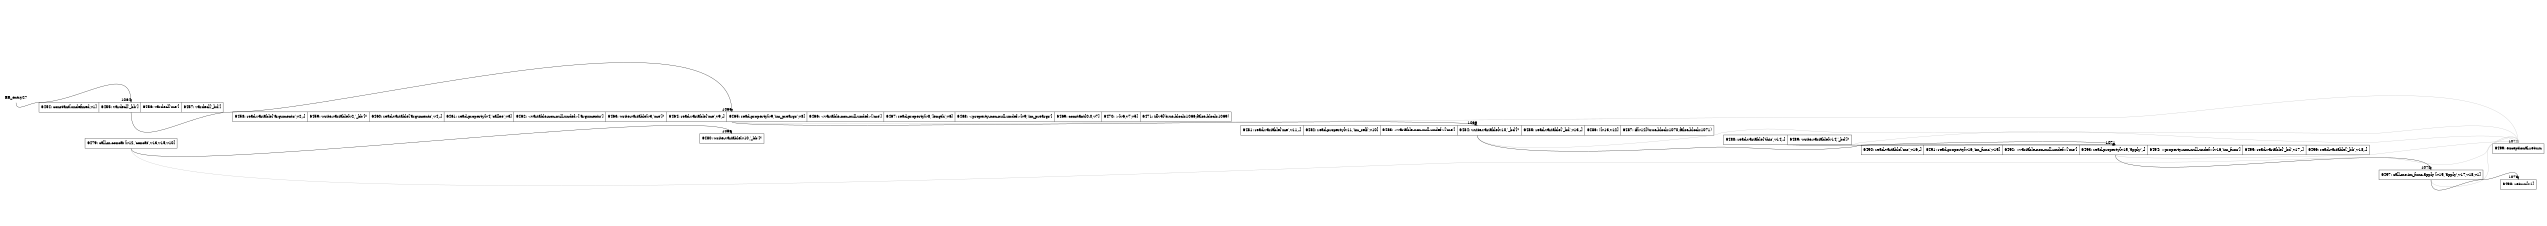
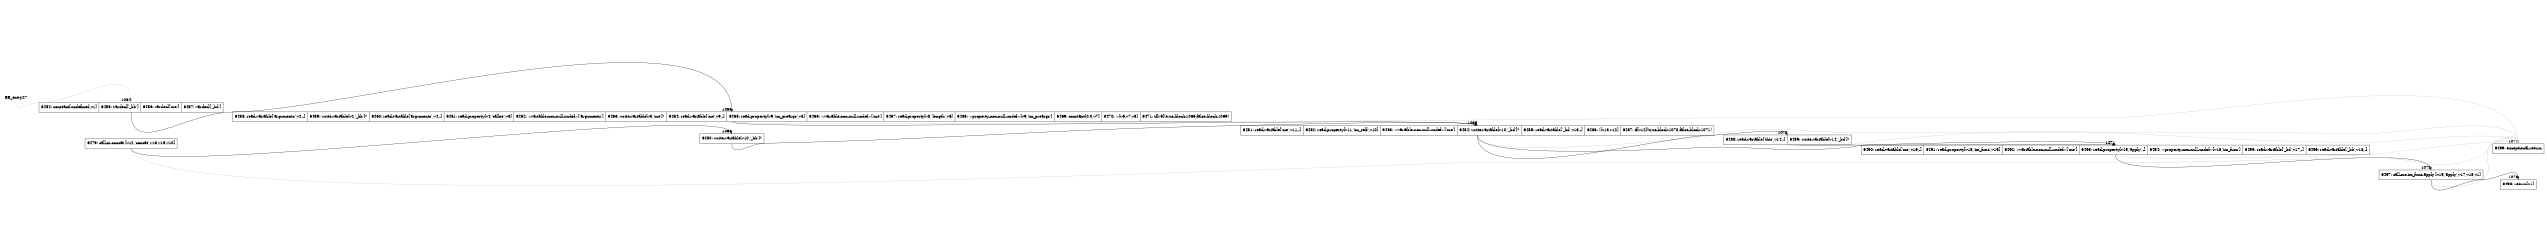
(77, 95) -> (77, 95)
none -> (1101, 130)
none -> (1627, 147)
